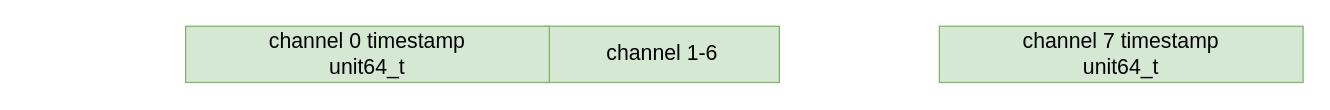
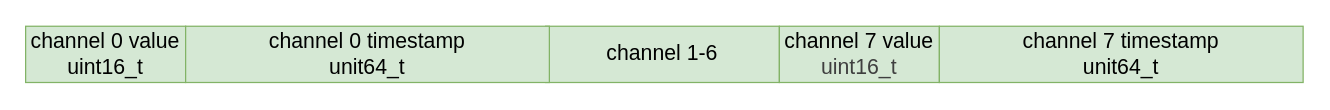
none -> (106, 54)
none -> (859, 54)
